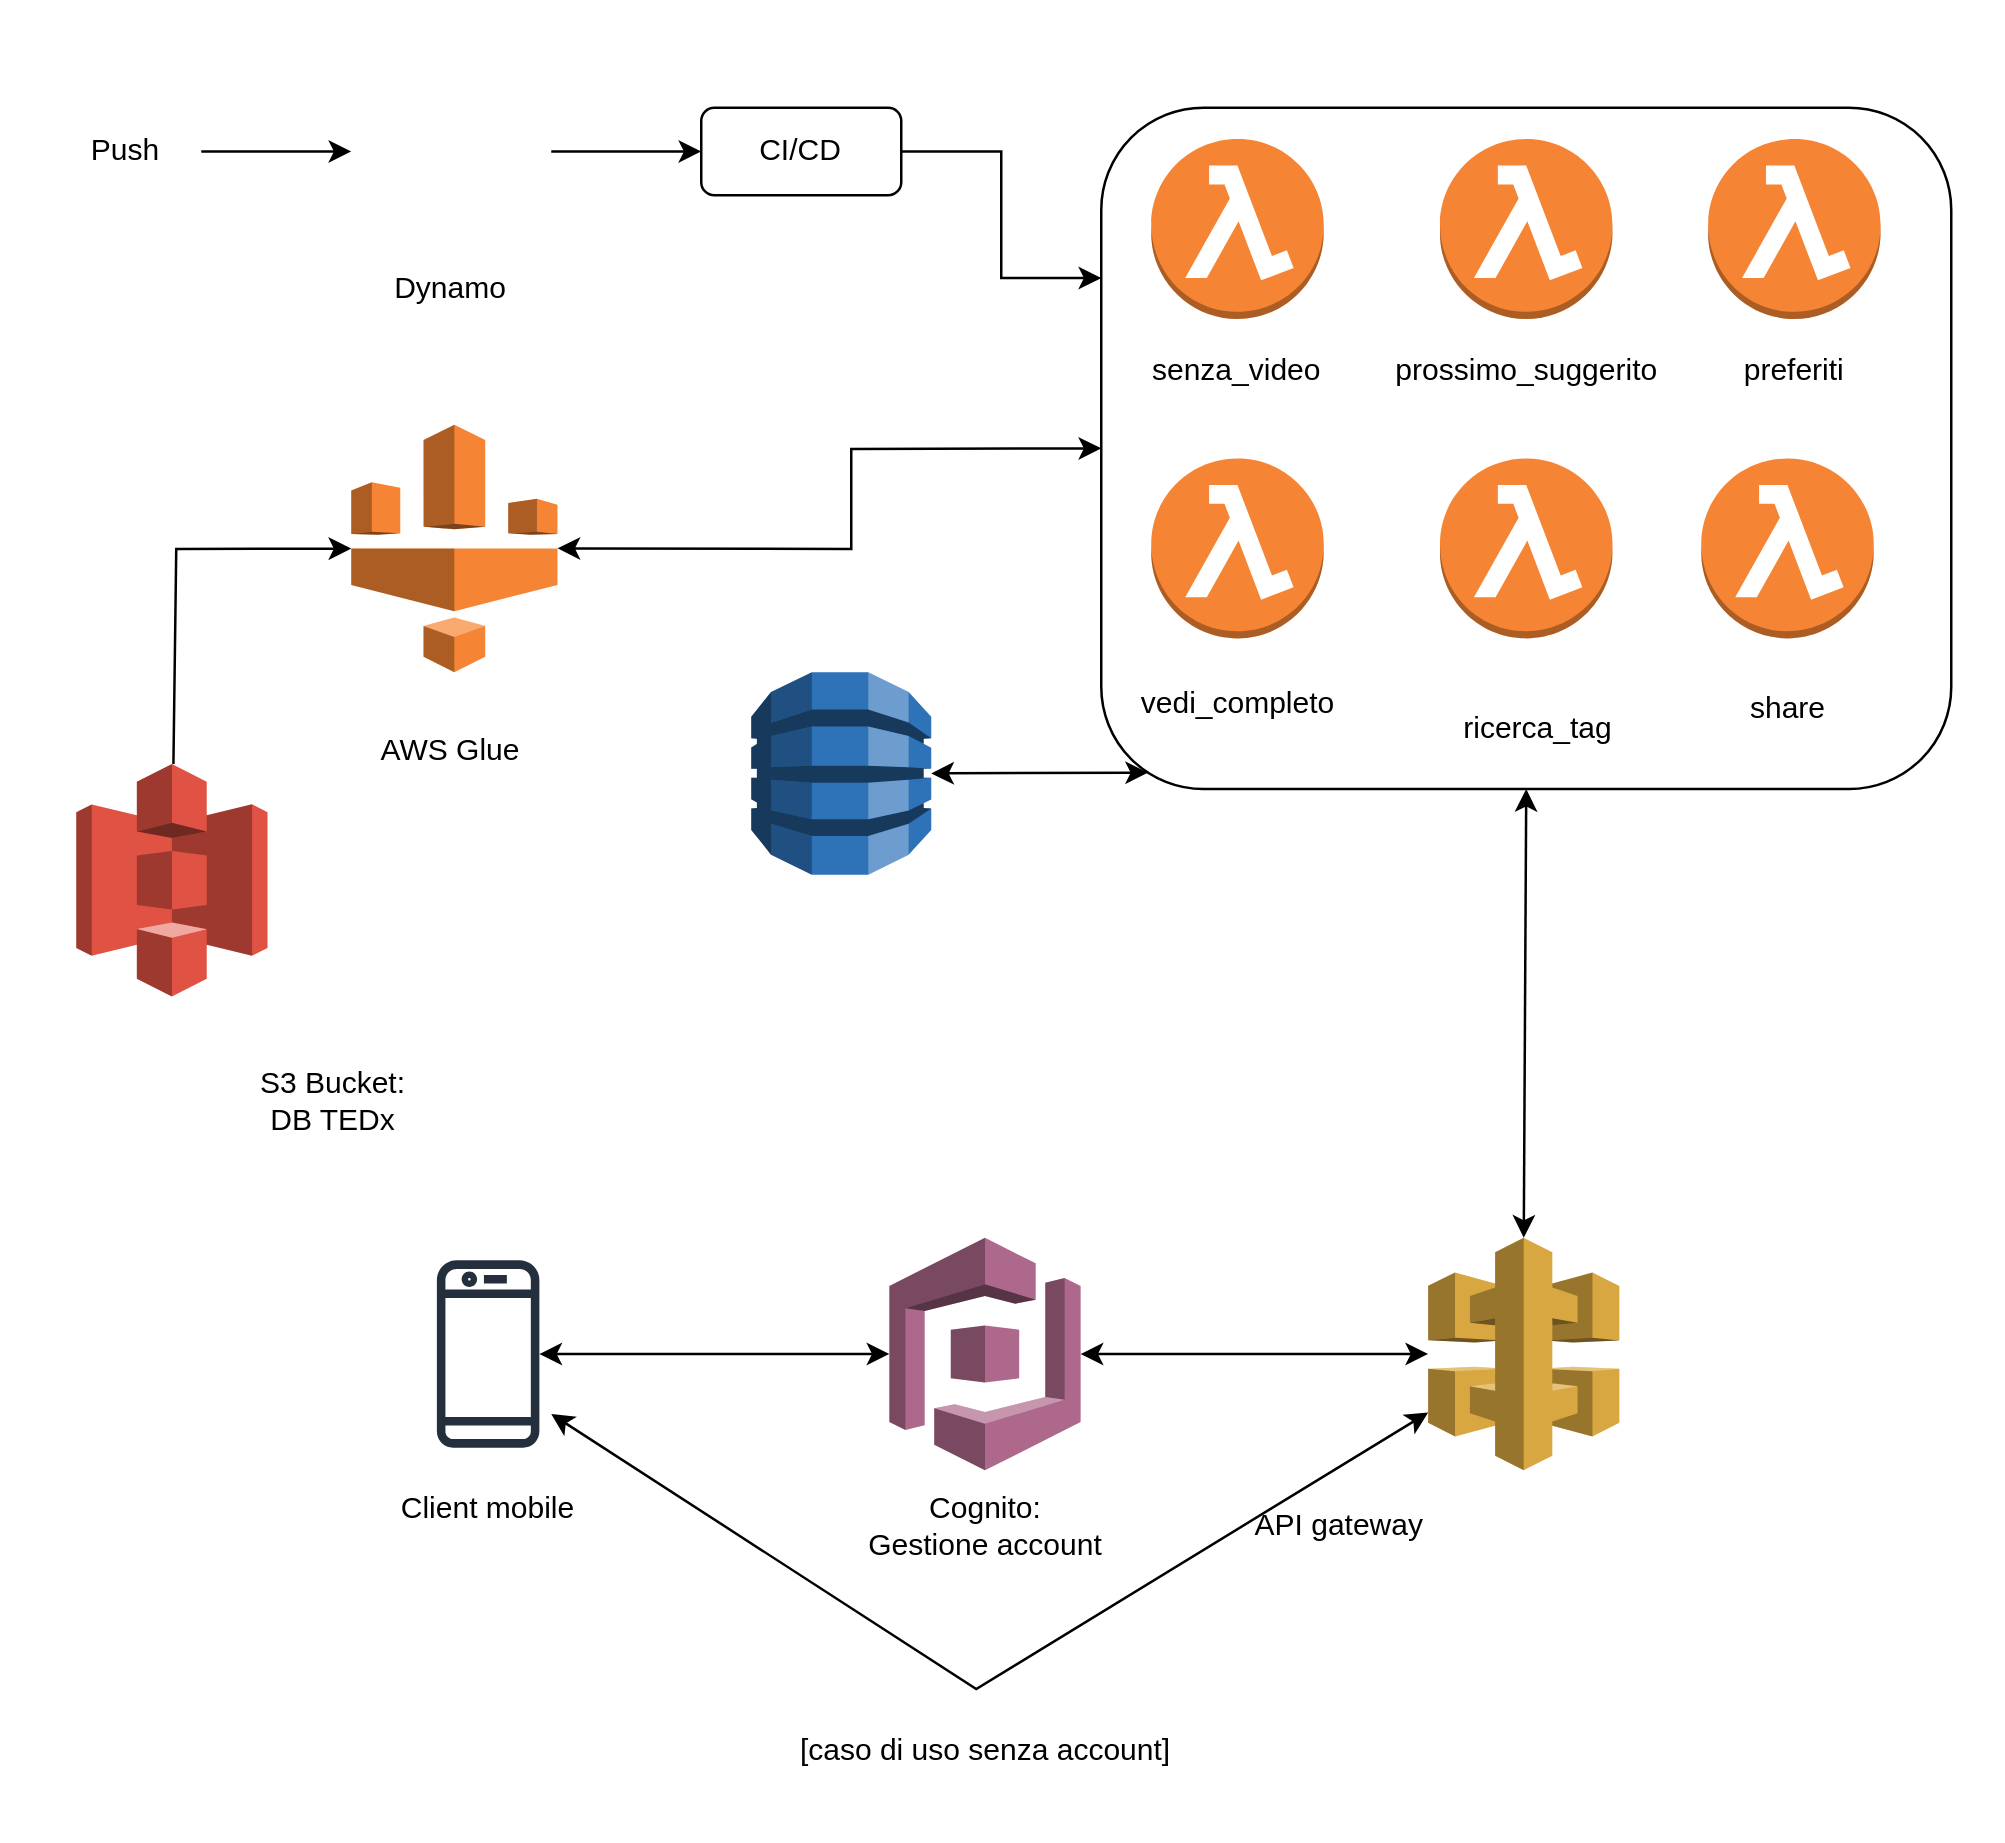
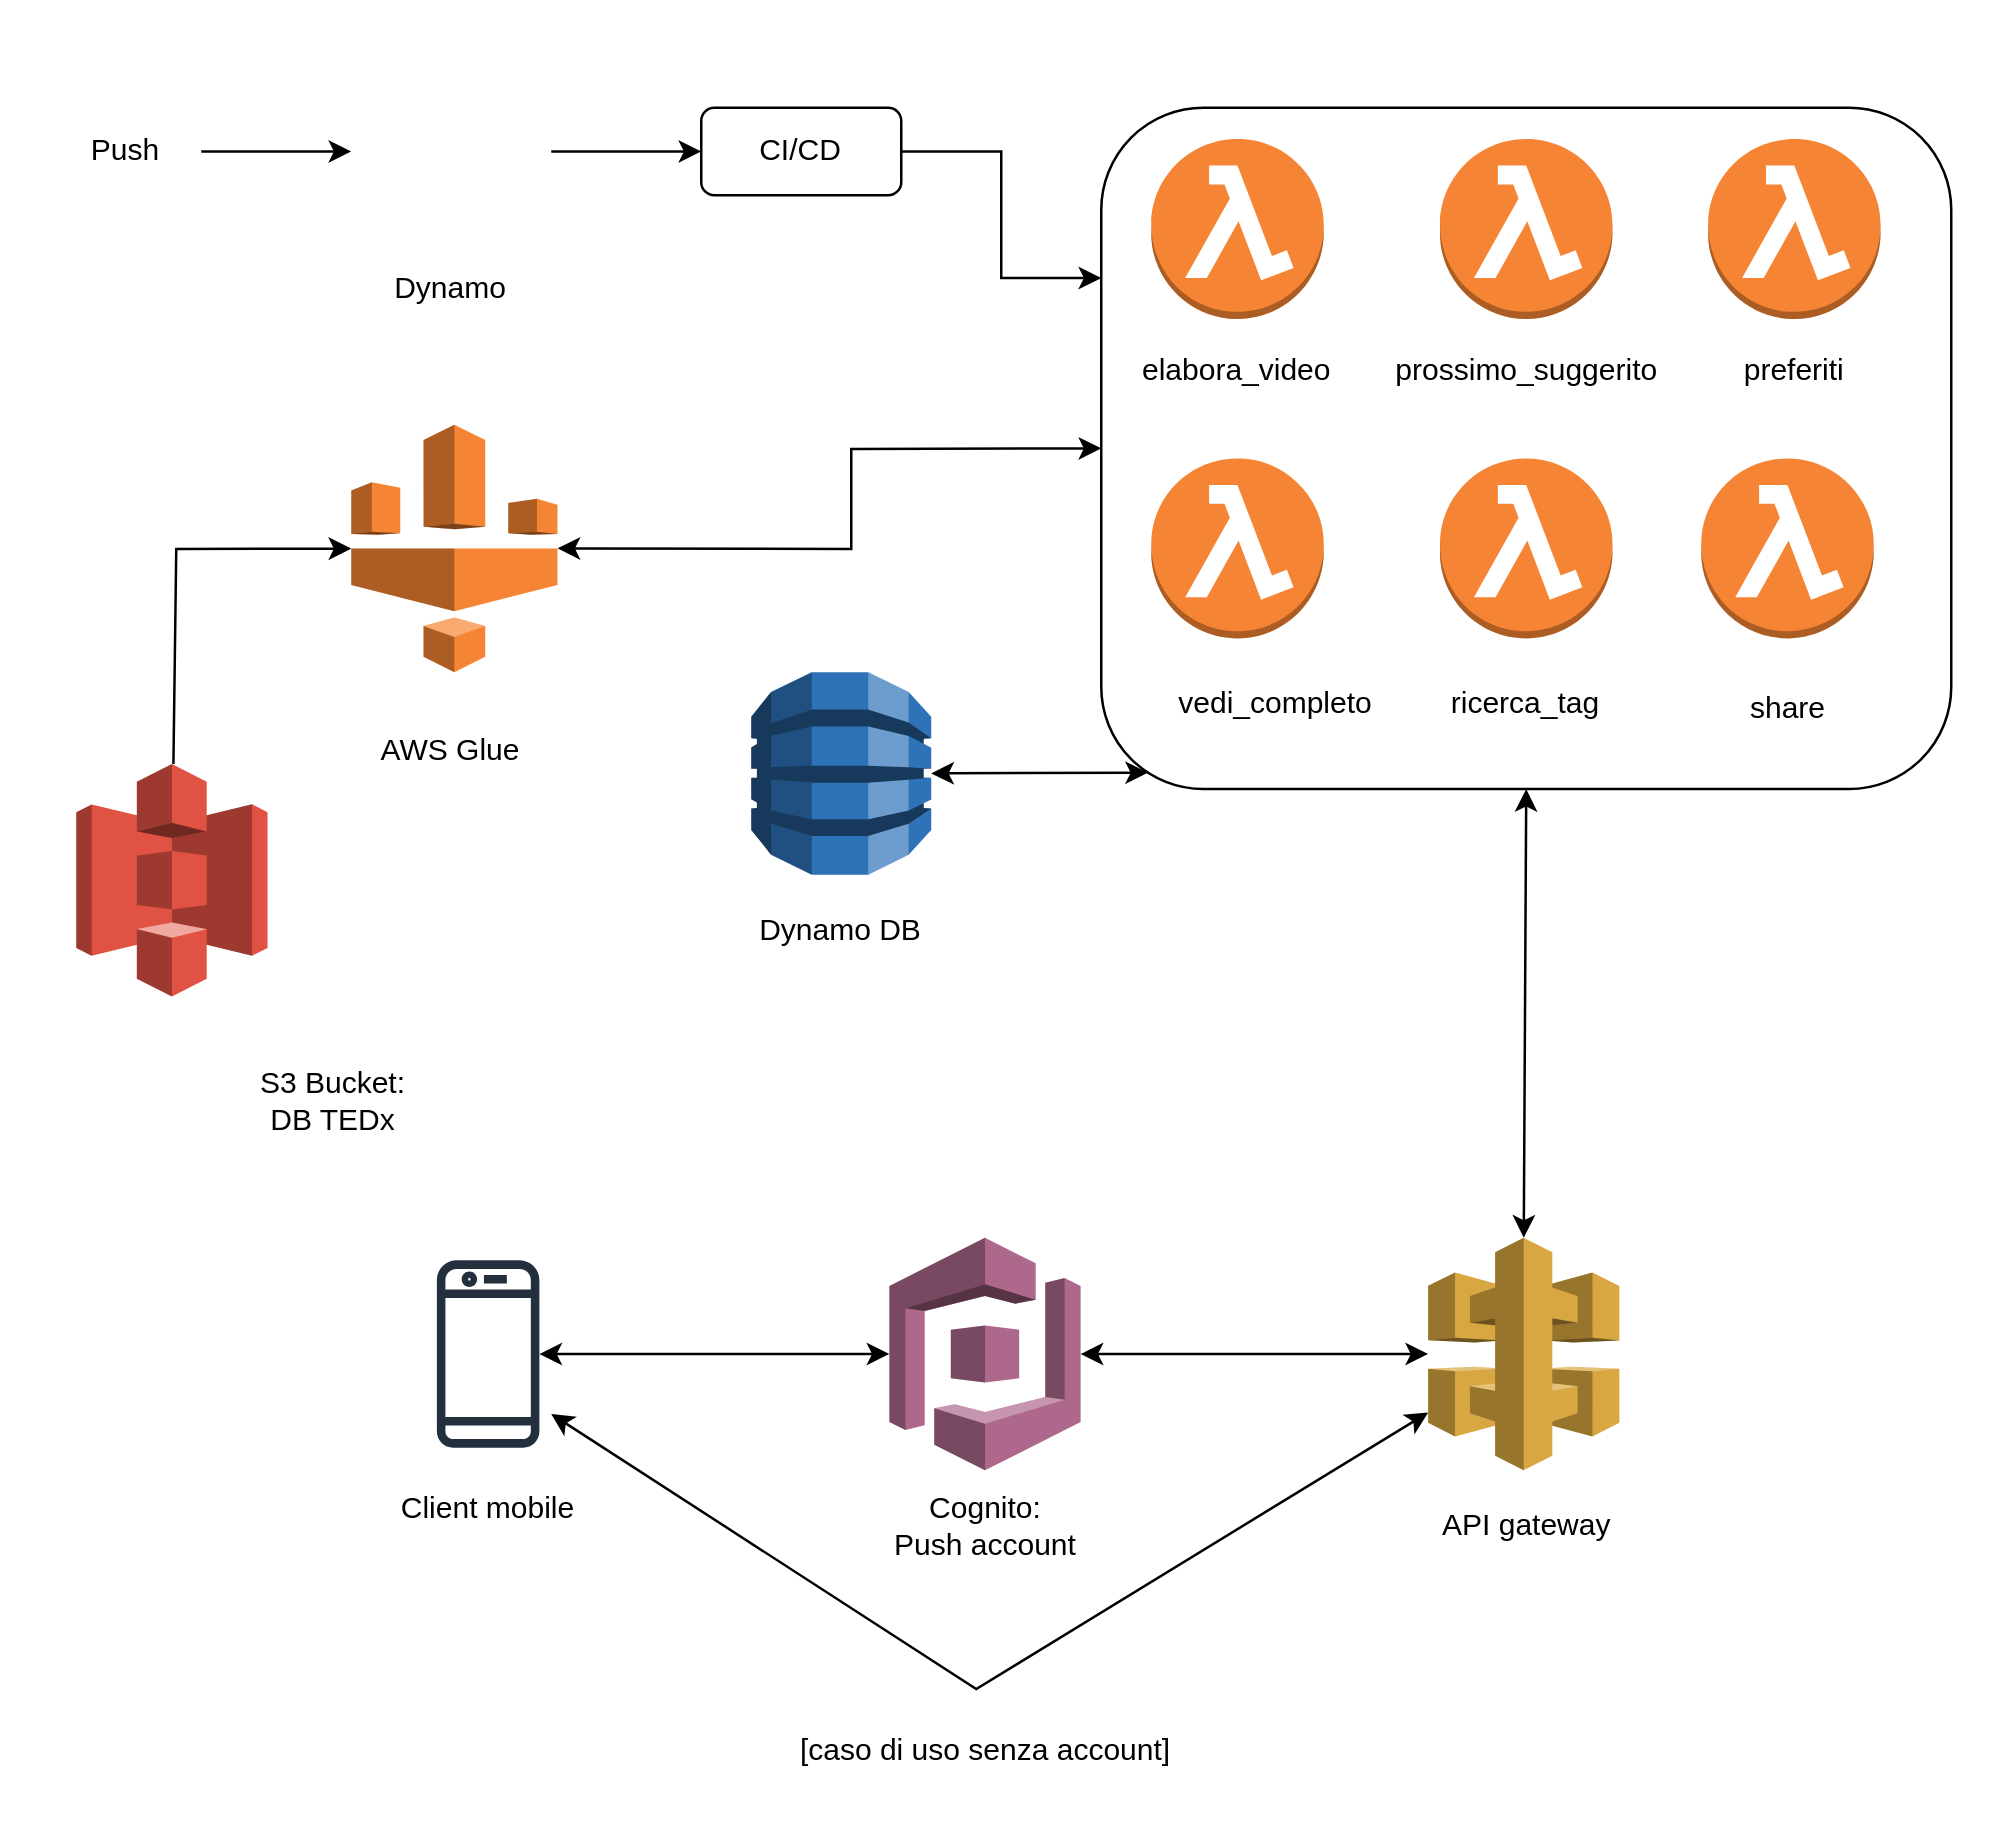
(1238, 371) -> (1238, 371)
(1239, 704) -> (1276, 704)
(1539, 729) -> (1526, 704)
none -> (841, 931)
(986, 1526) -> (986, 1526)
(1339, 1526) -> (1526, 1526)
